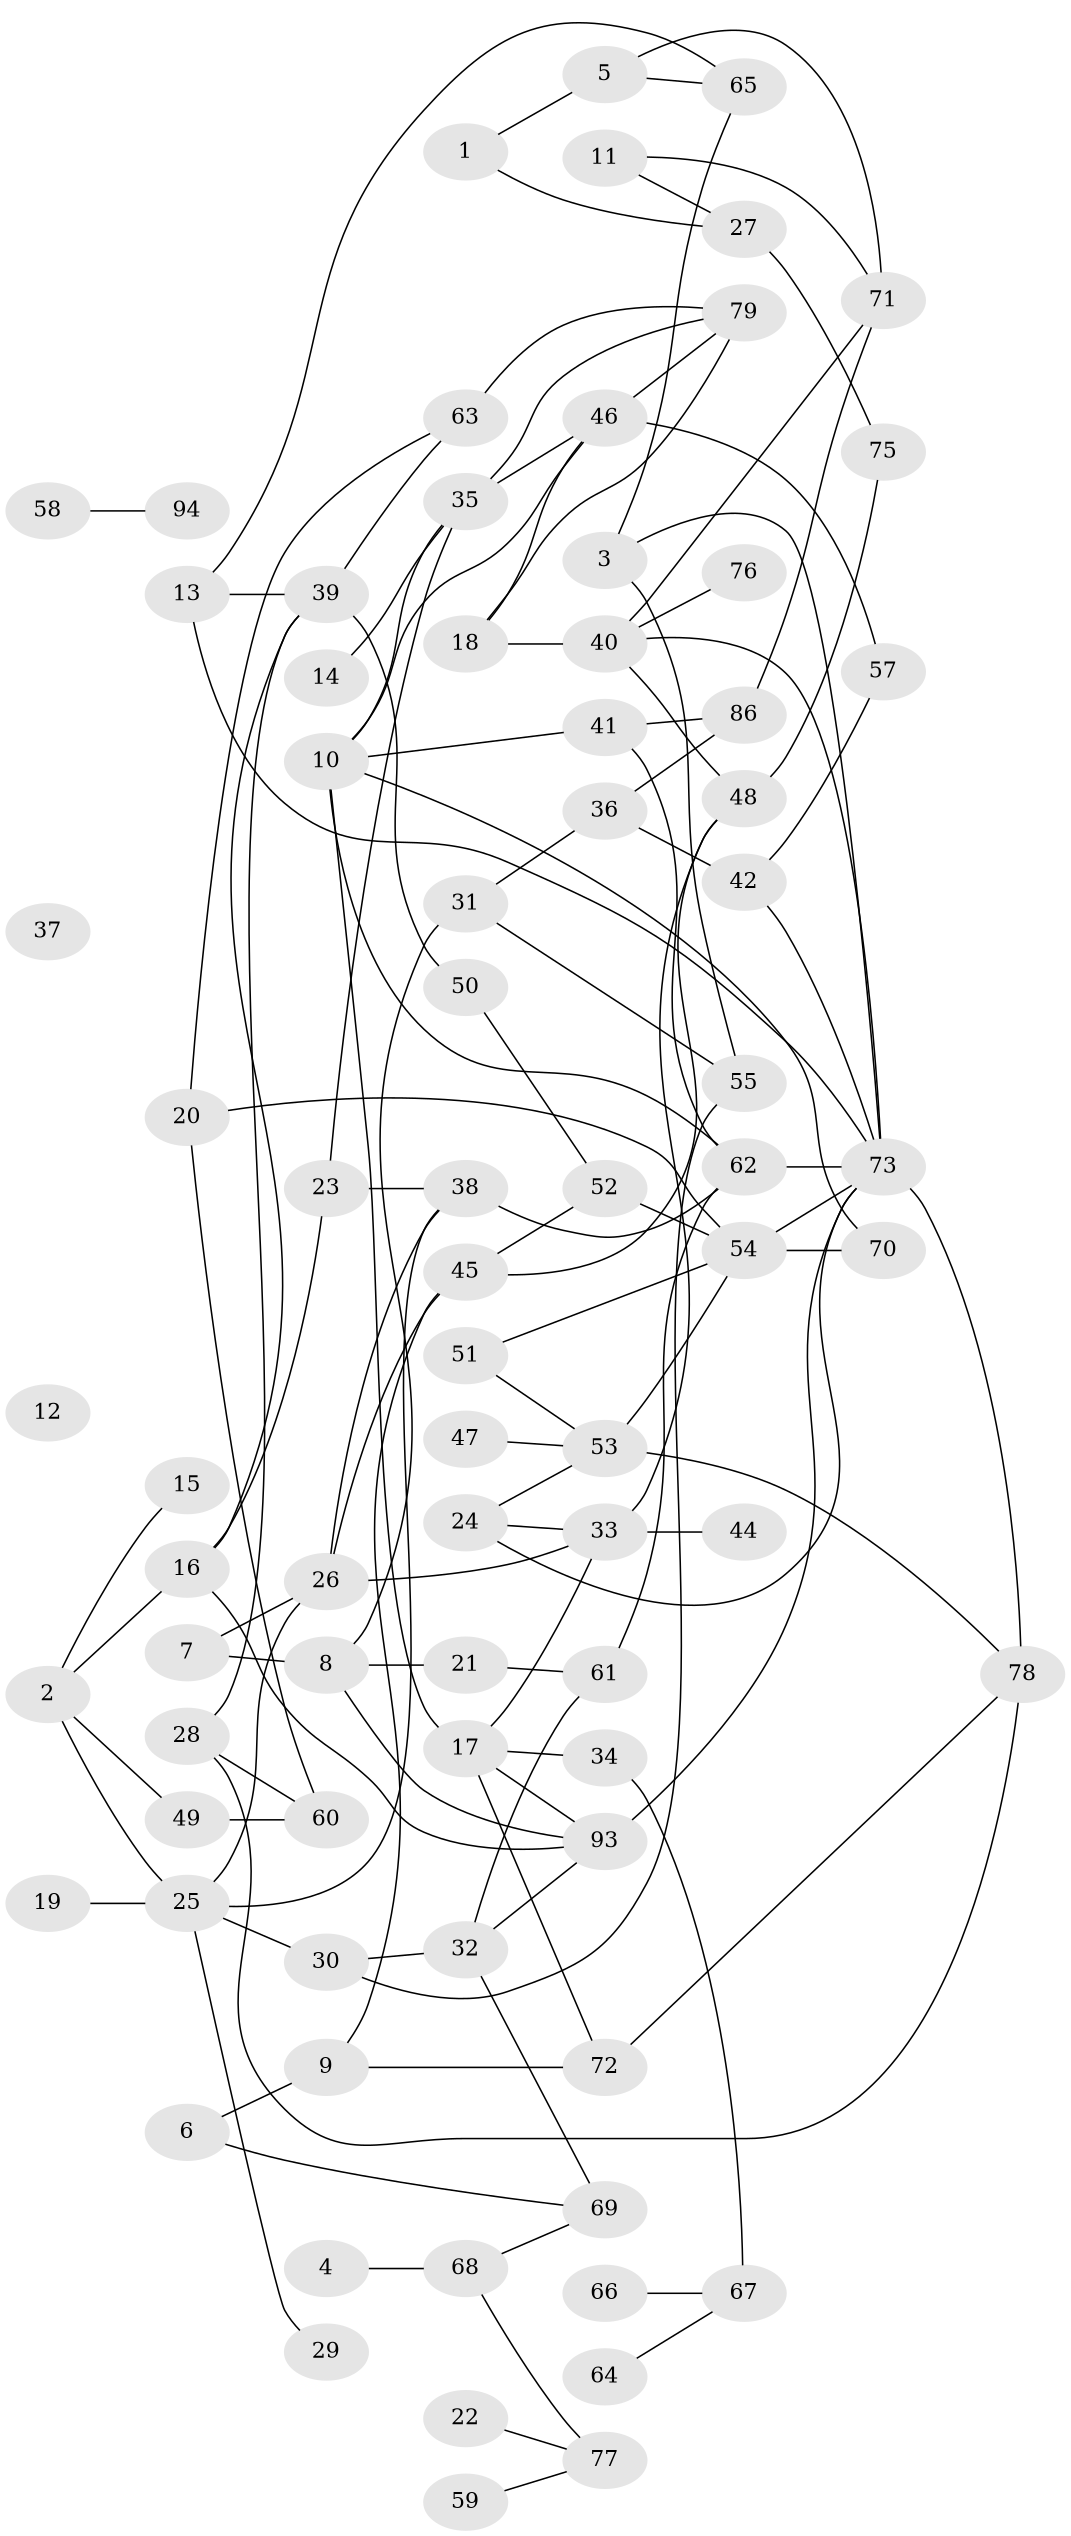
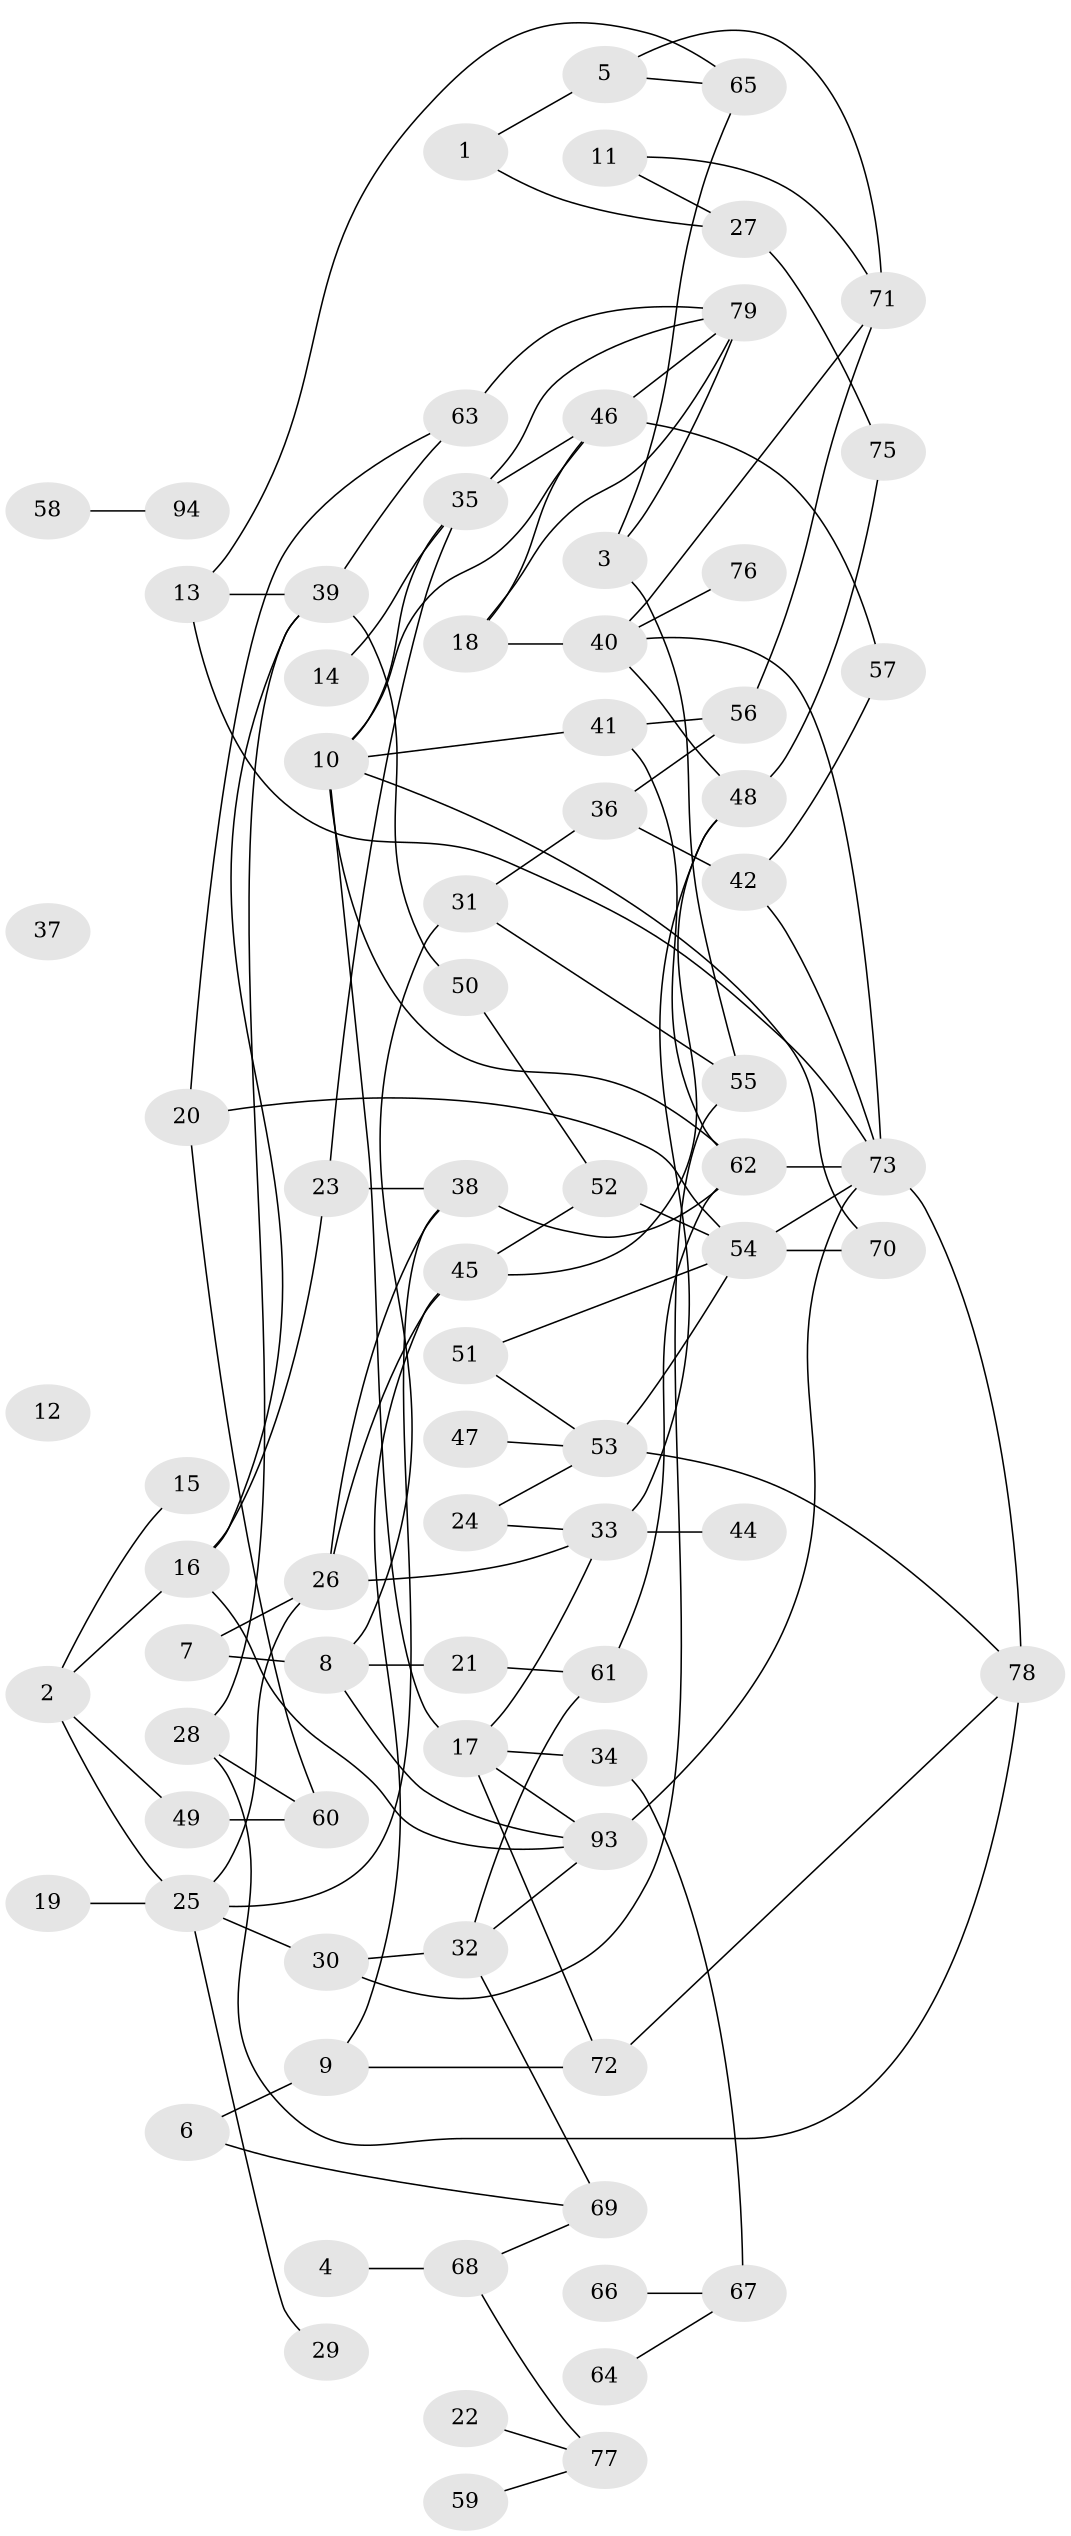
(744, 715) -> (744, 715)
(837, 734) -> (686, 441)
(796, 1562) -> none
